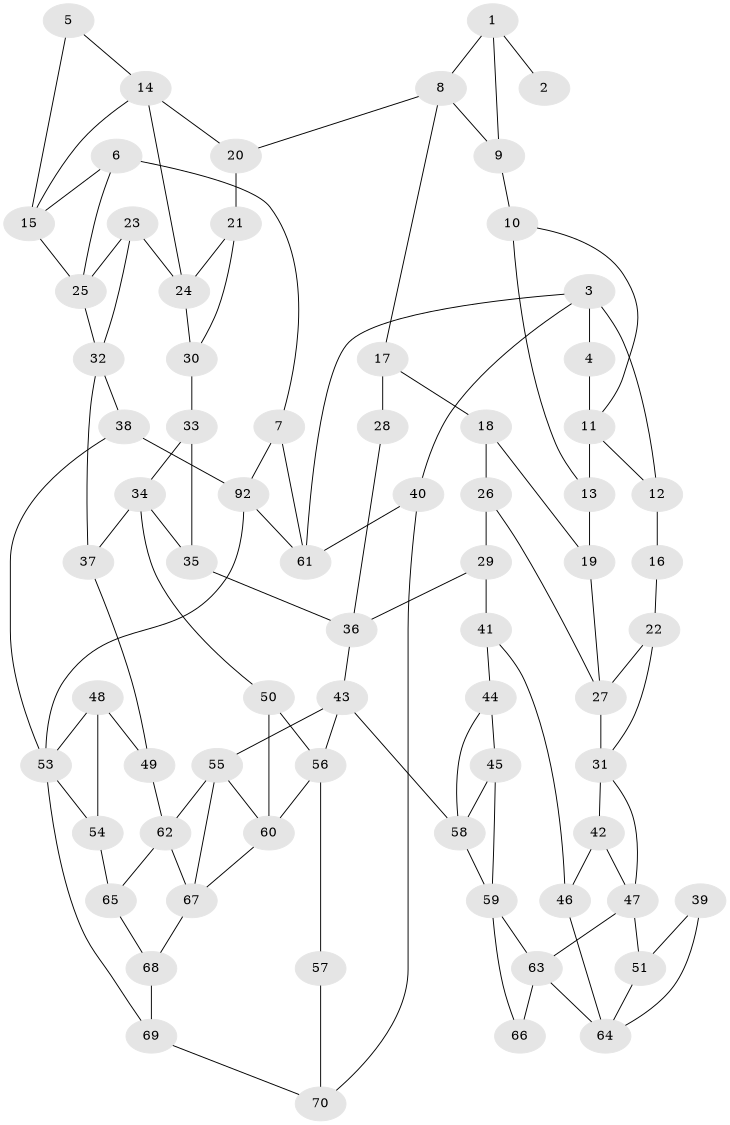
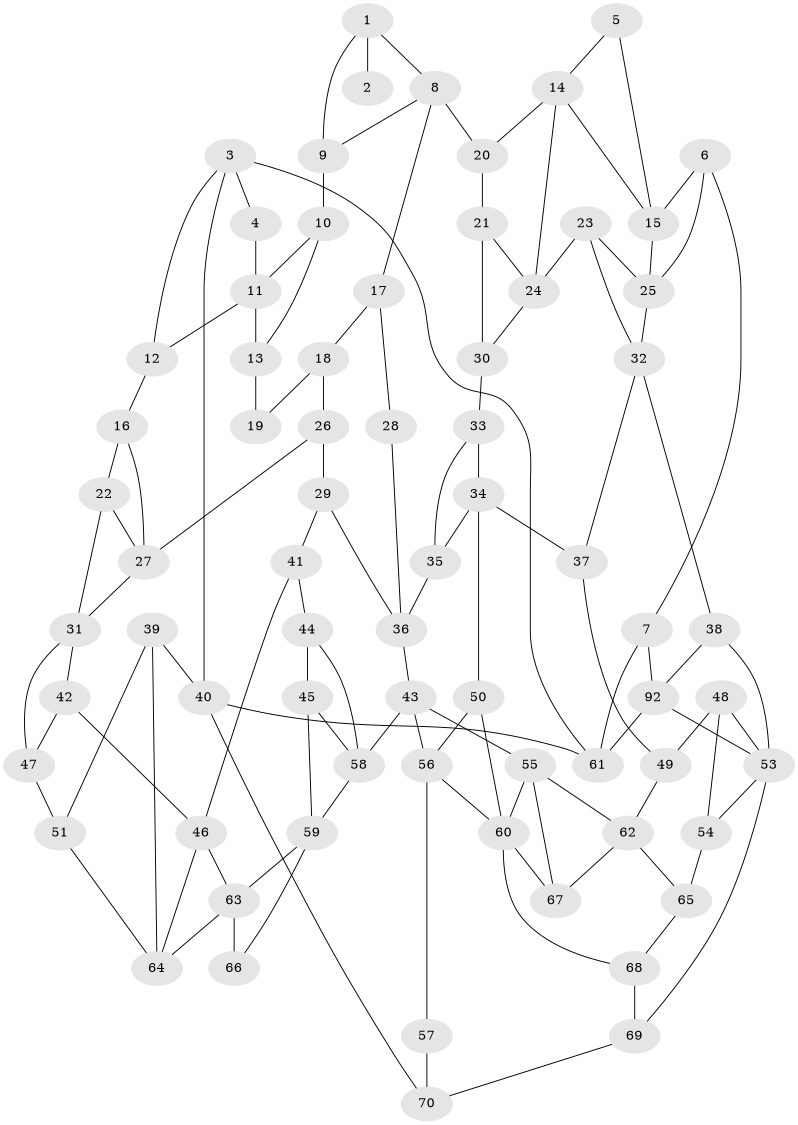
(595, 630) -> (141, 494)
none -> (178, 664)
(172, 935) -> (532, 928)
(585, 935) -> (218, 867)
